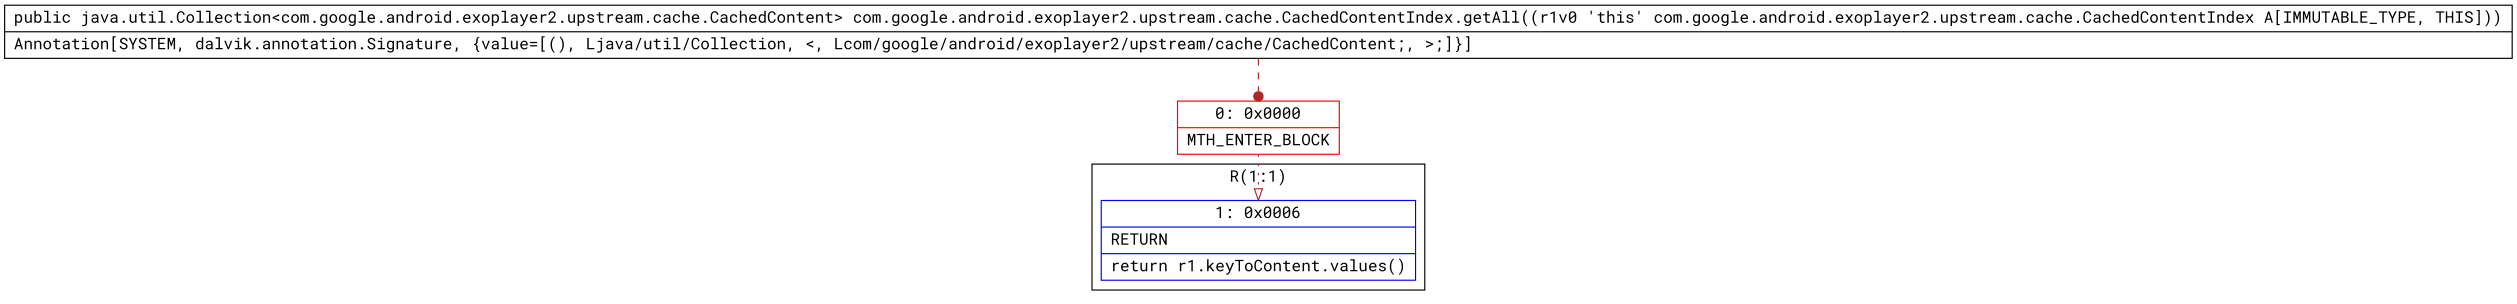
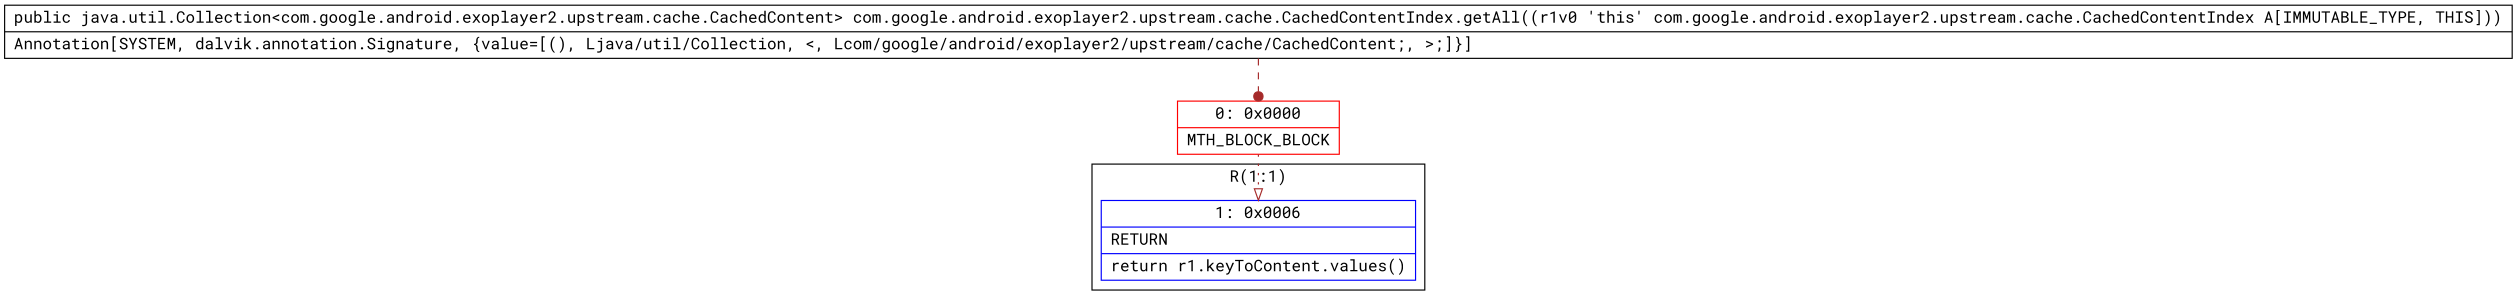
(1258, 140) -> (1258, 140)
